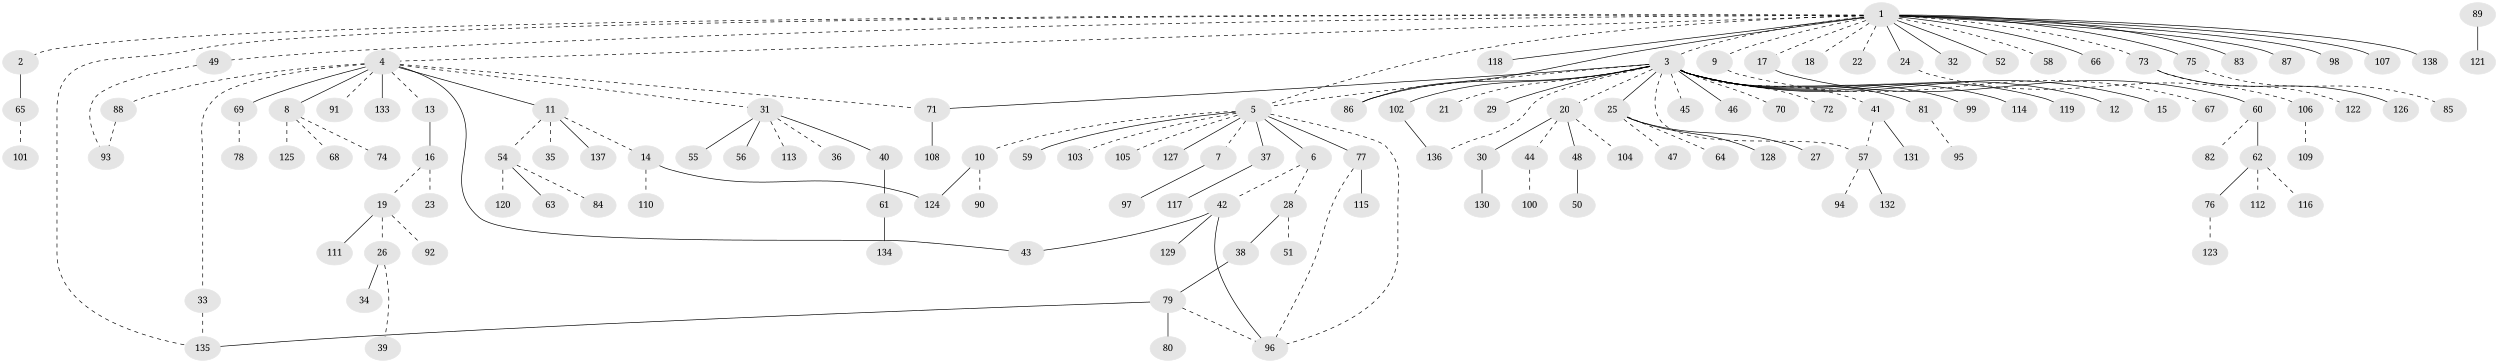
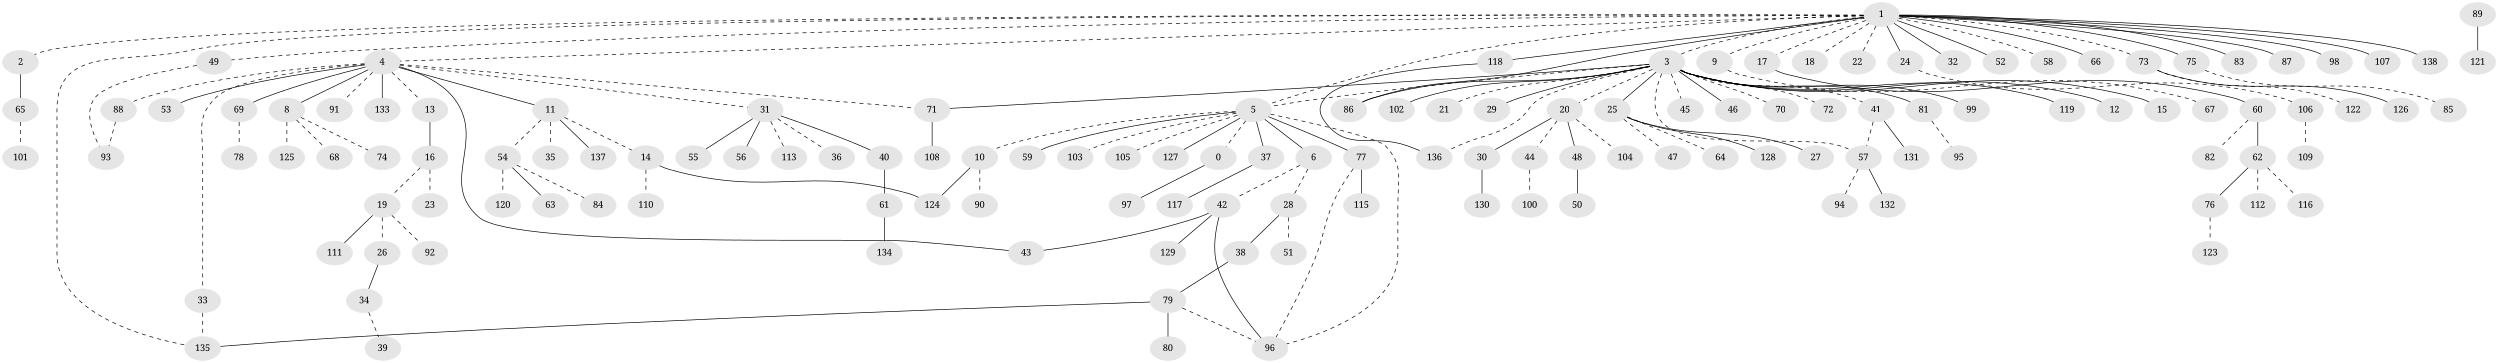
none -> (166, 110)
(2019, 110) -> none
(1415, 134) -> (1331, 93)
(1218, 158) -> (1218, 158)
(389, 301) -> (374, 325)
